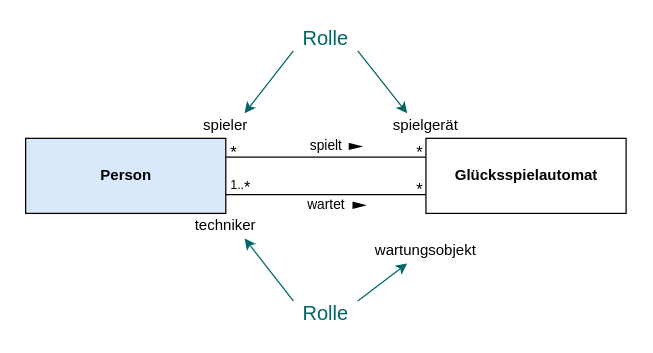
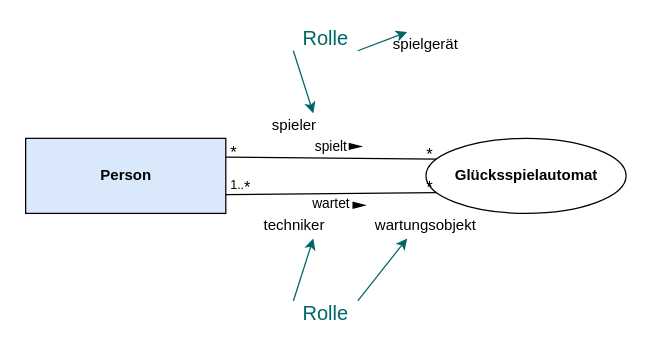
(226, 126) -> (294, 126)
(426, 126) -> (426, 44)
(526, 176) -> (526, 176)
(226, 226) -> (294, 226)
(426, 251) -> (426, 226)
